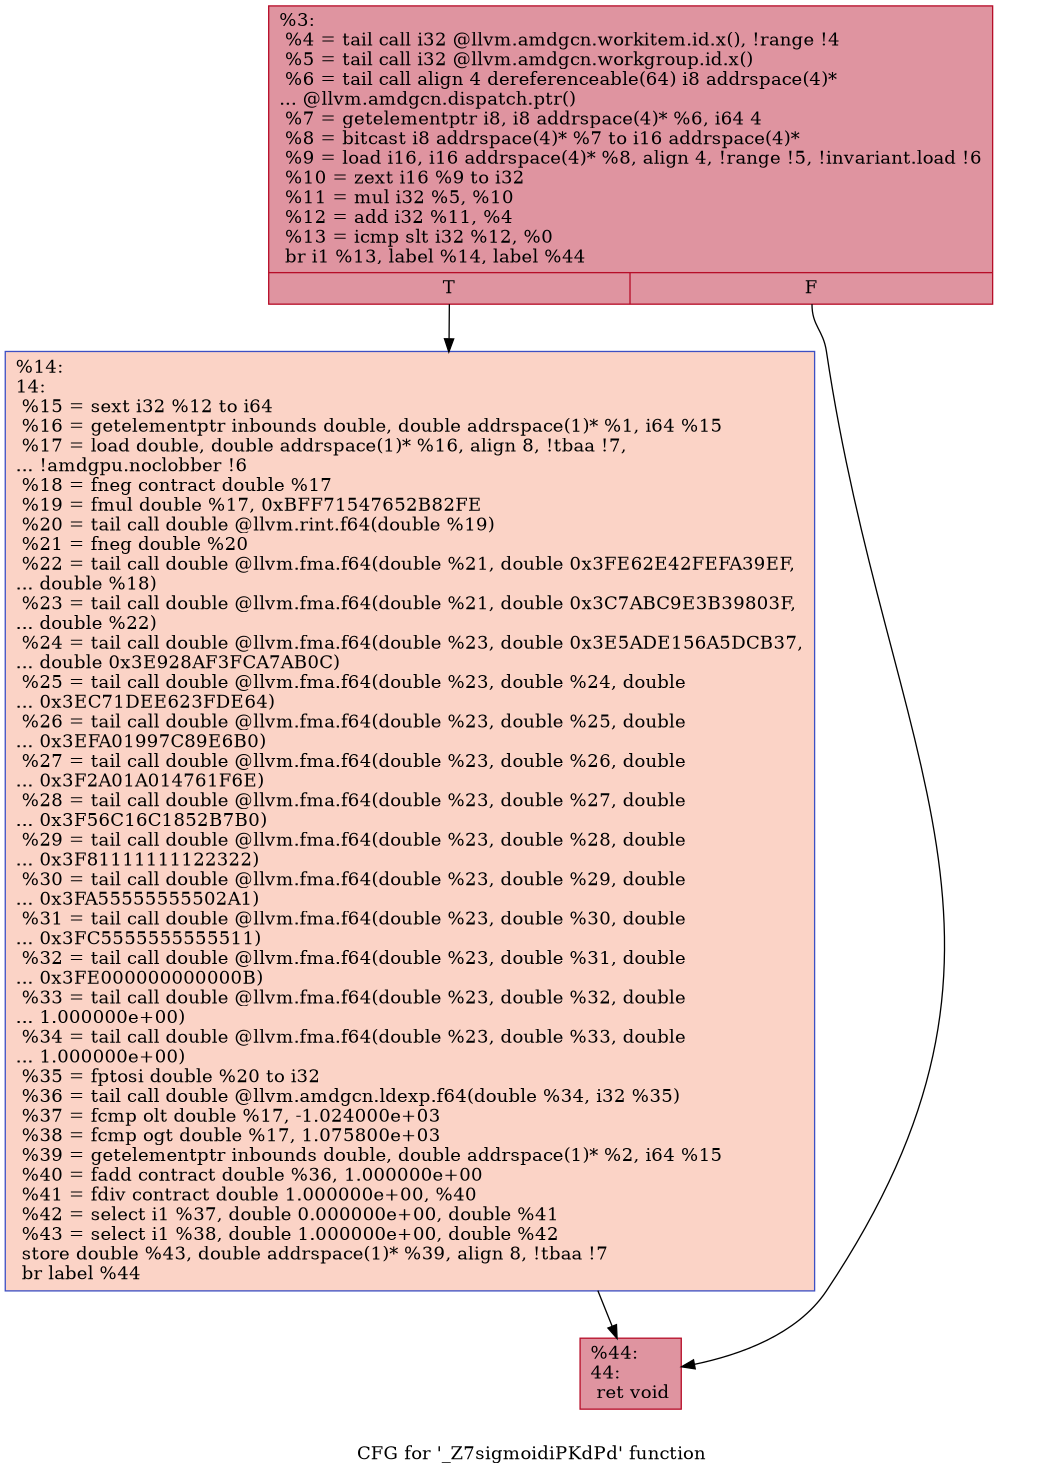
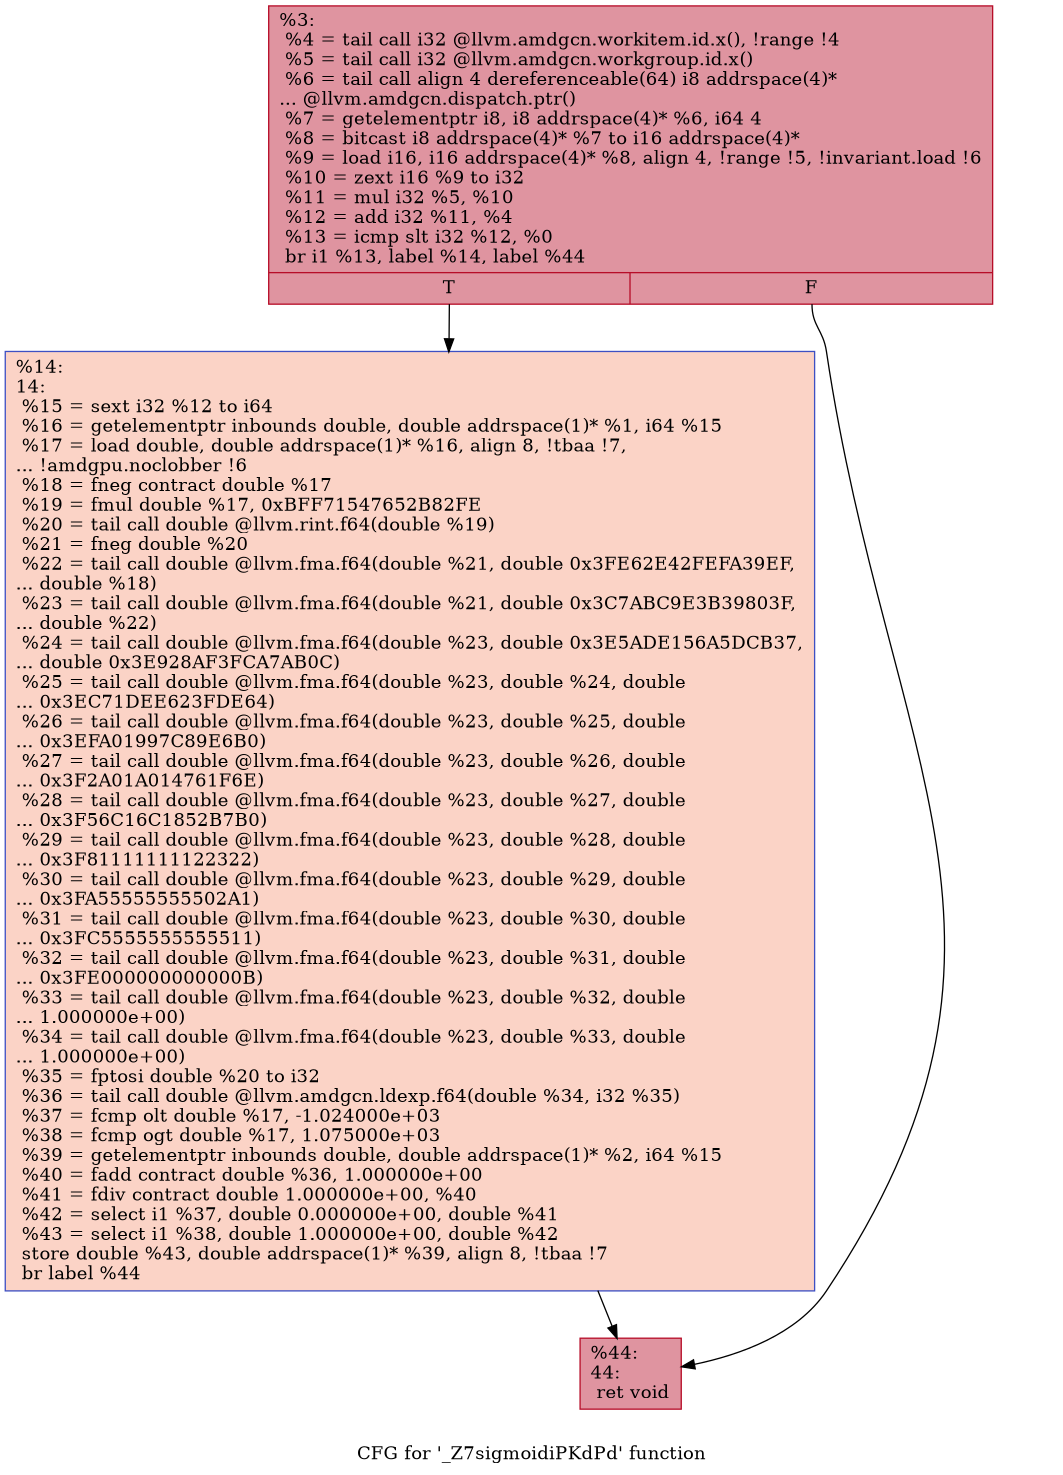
(229, 1136) -> (229, 1136)
